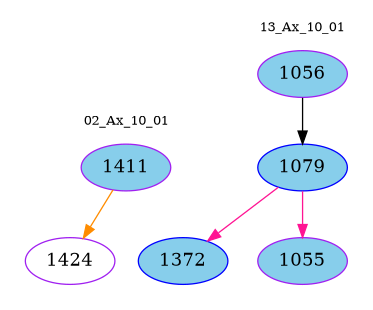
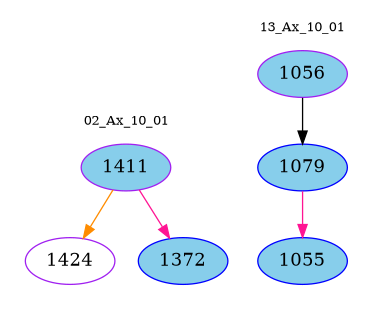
(256, 204) -> (151, 208)
(303, 261) -> (303, 261)
